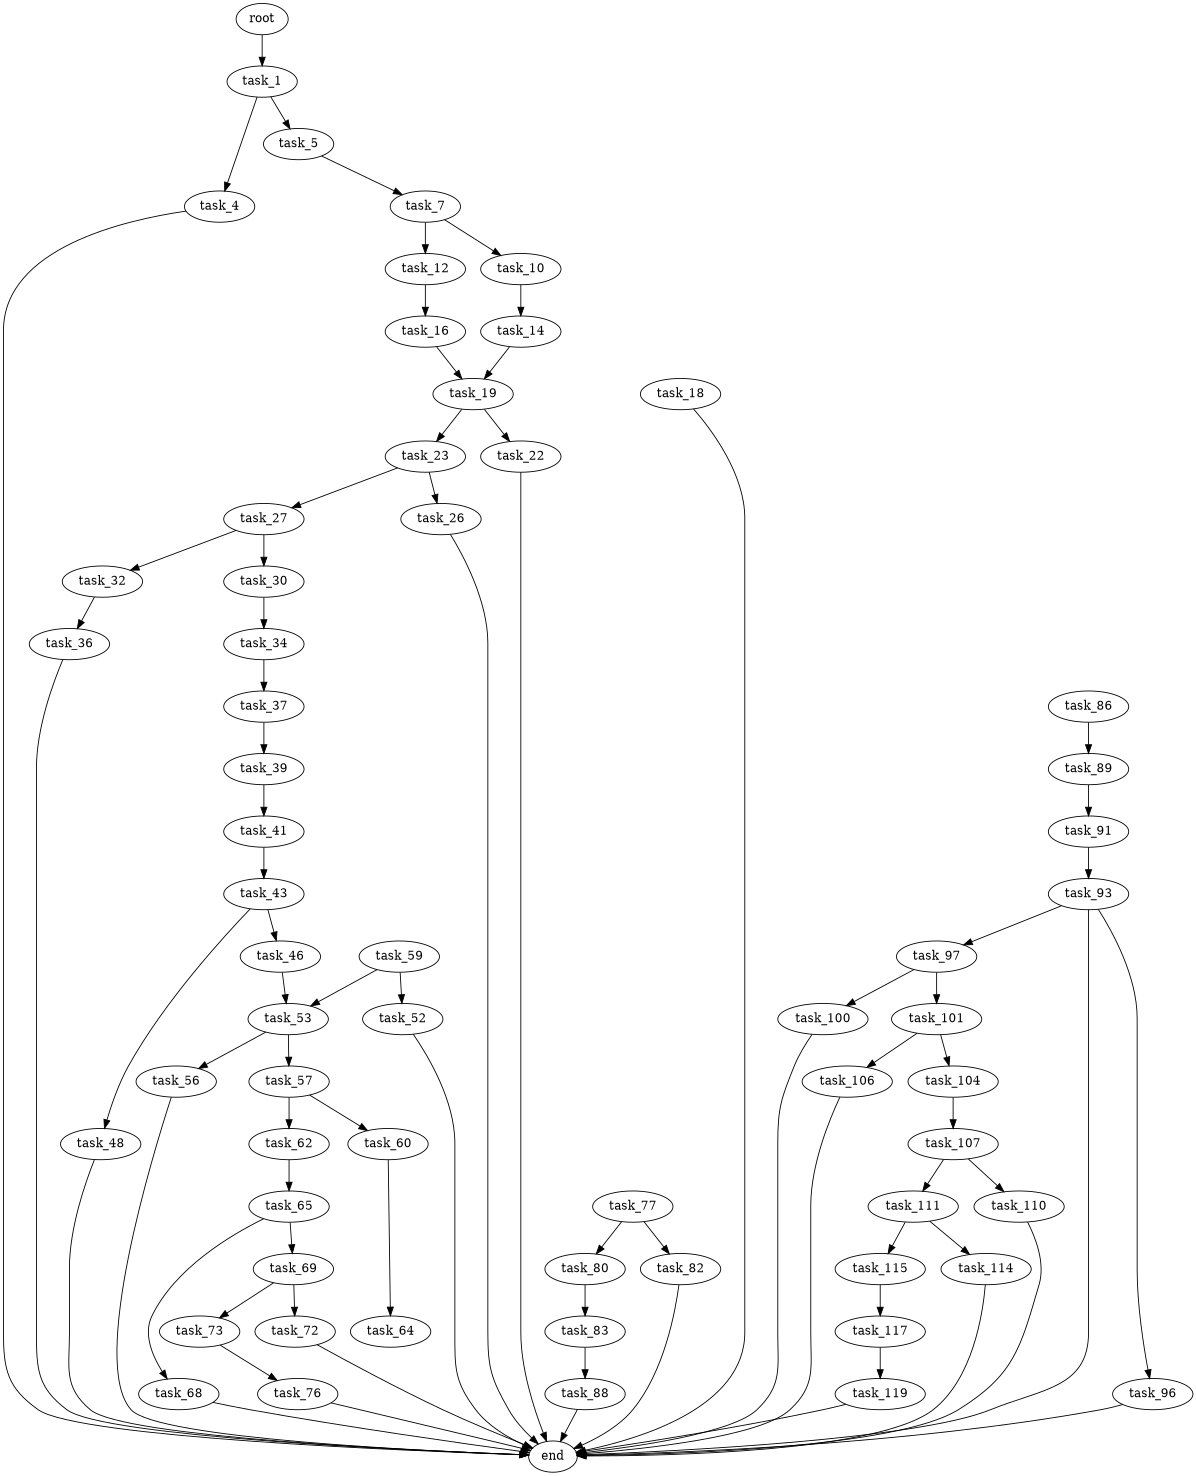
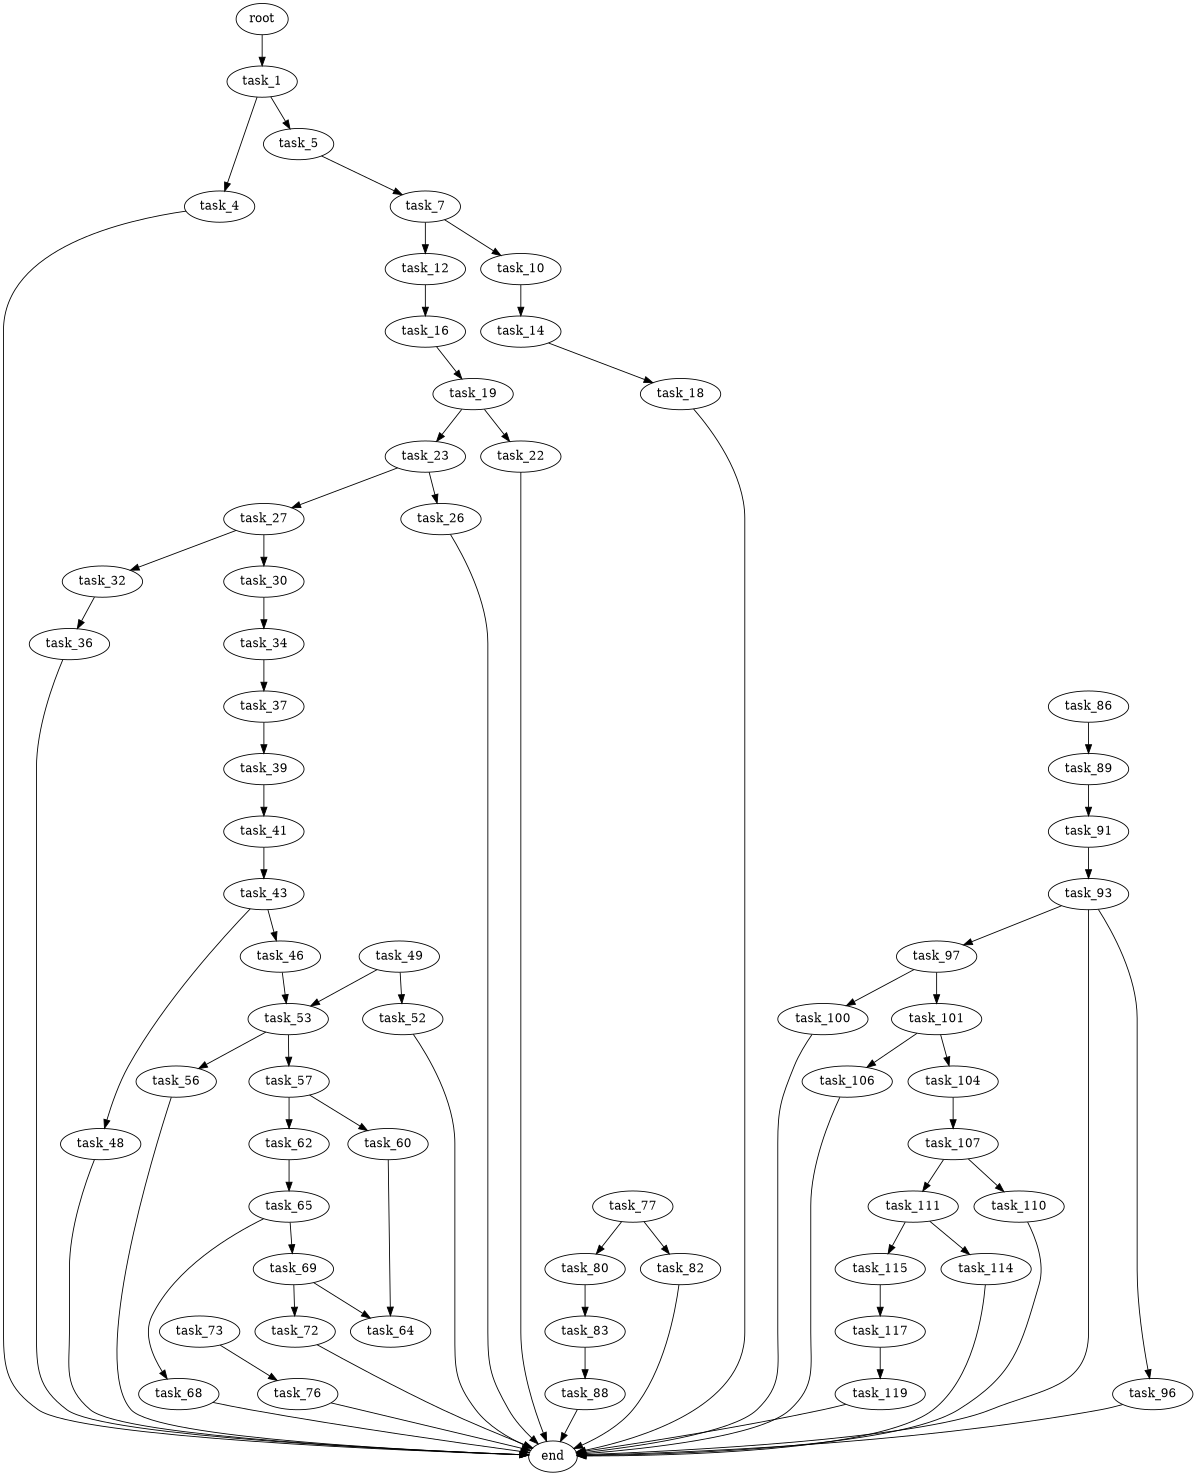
(500, 359) -> (597, 361)
(399, 957) -> (399, 957)
(250, 1298) -> (338, 1298)
